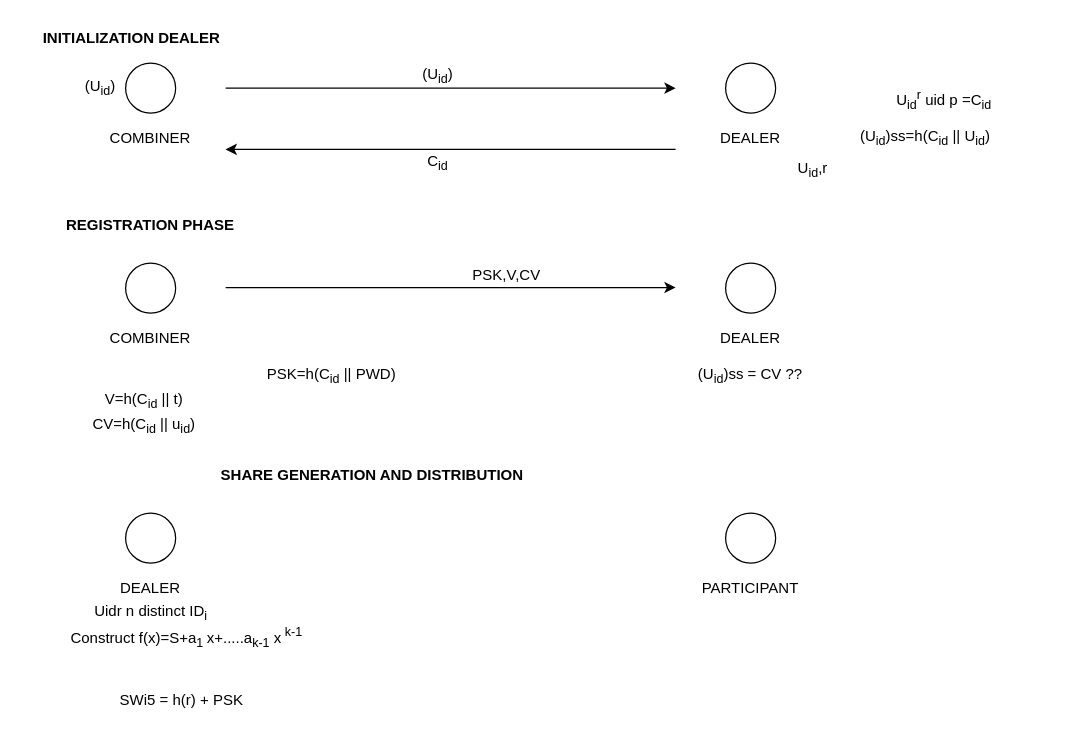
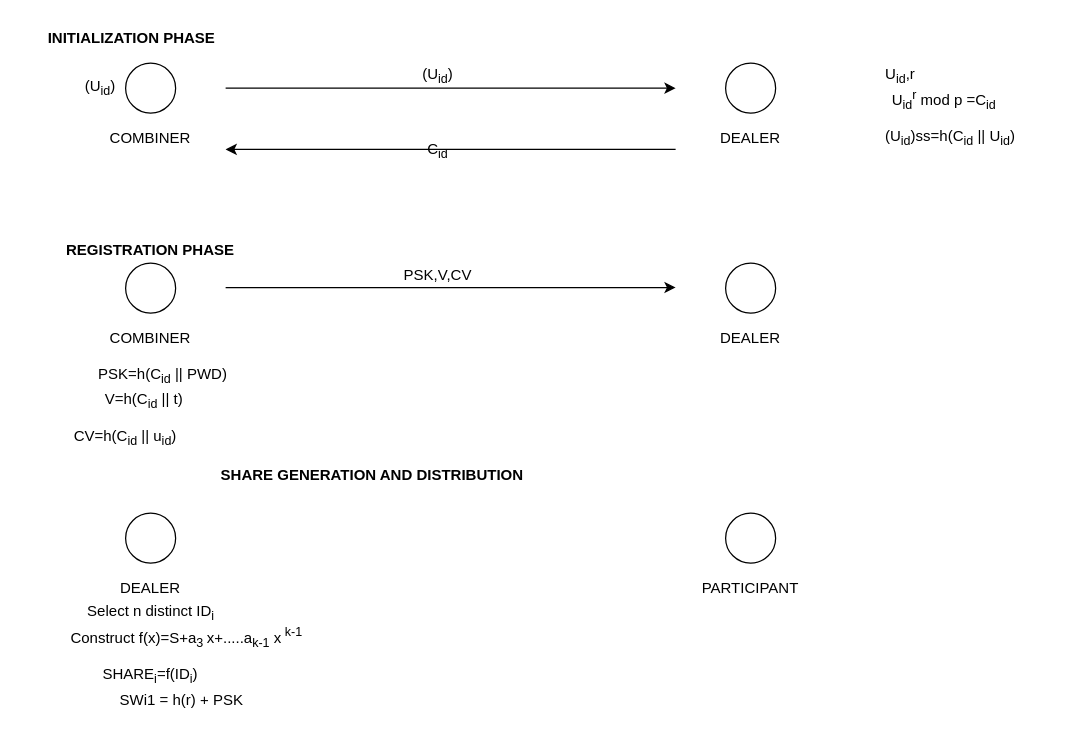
(132, 38) -> (132, 38)
(944, 101) -> (944, 101)
(926, 138) -> (951, 138)
(438, 163) -> (438, 151)
(813, 169) -> (901, 76)
(151, 226) -> (151, 251)
(507, 276) -> (438, 276)
(332, 376) -> (163, 376)
(751, 376) -> none
(144, 426) -> (126, 438)
(151, 613) -> (151, 613)
(187, 638) -> (187, 638)
none -> (151, 676)
(182, 701) -> (182, 701)
